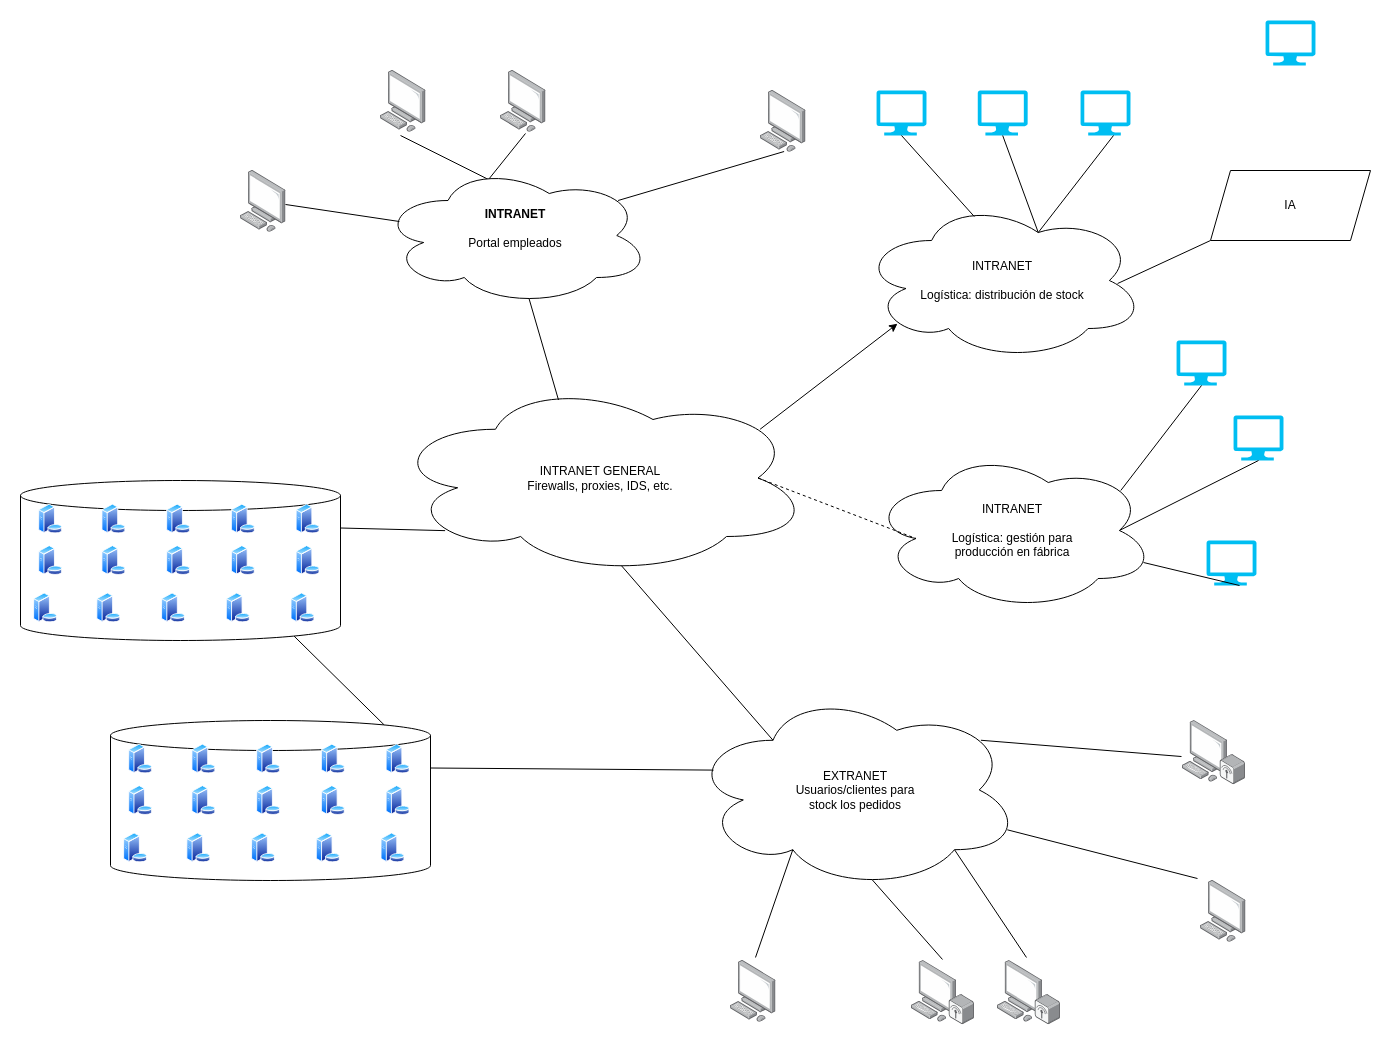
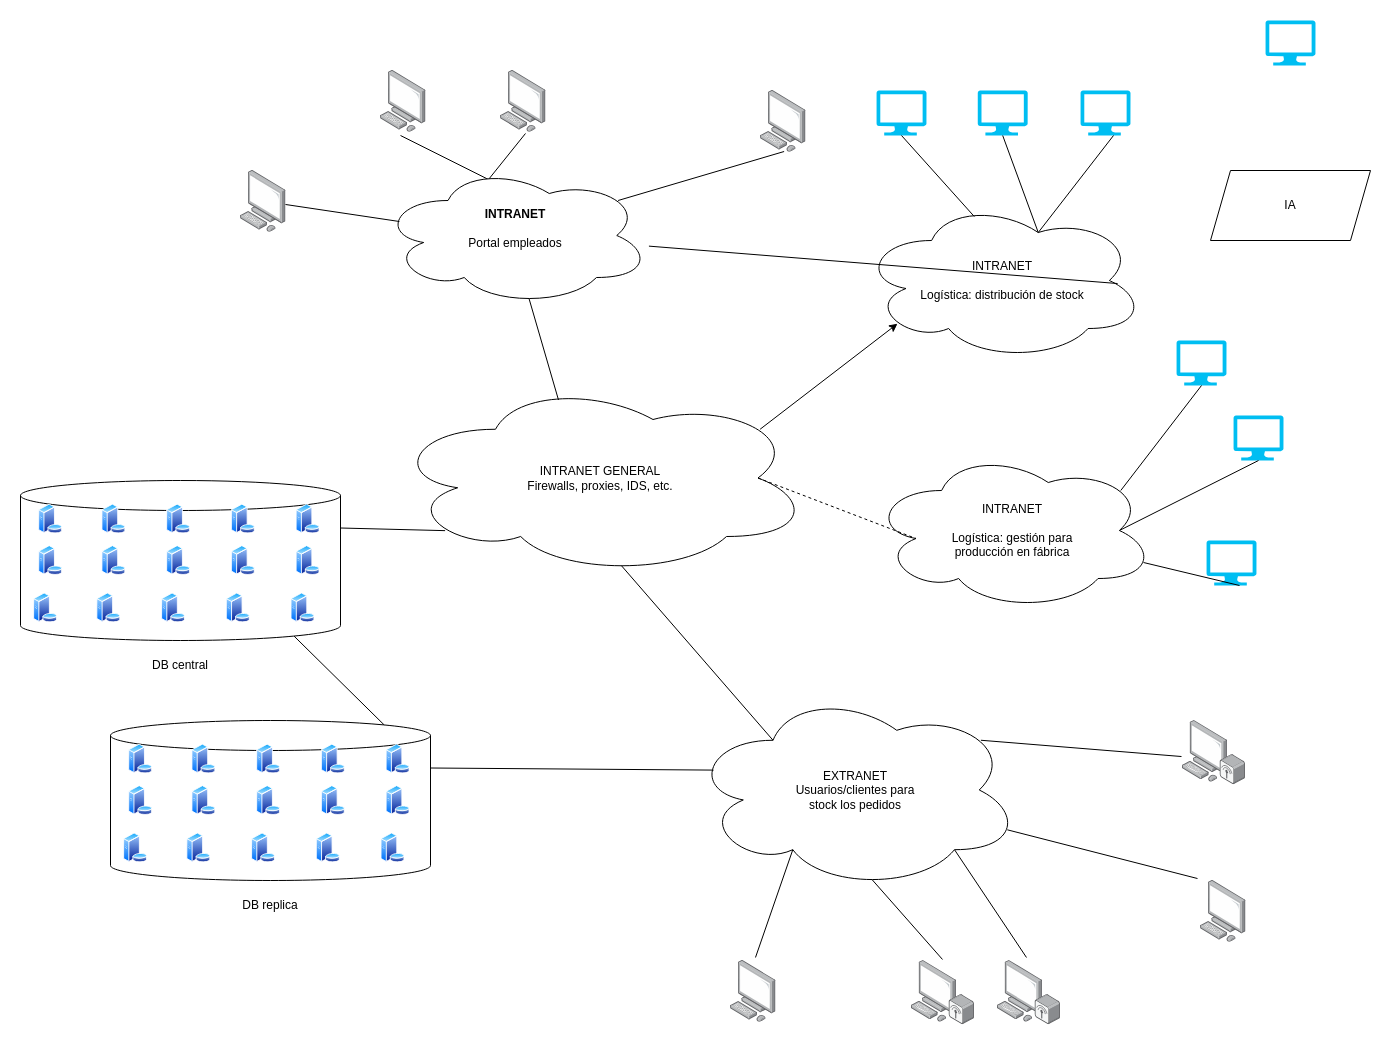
(1164, 262) -> (883, 265)
none -> (181, 666)
none -> (271, 906)
